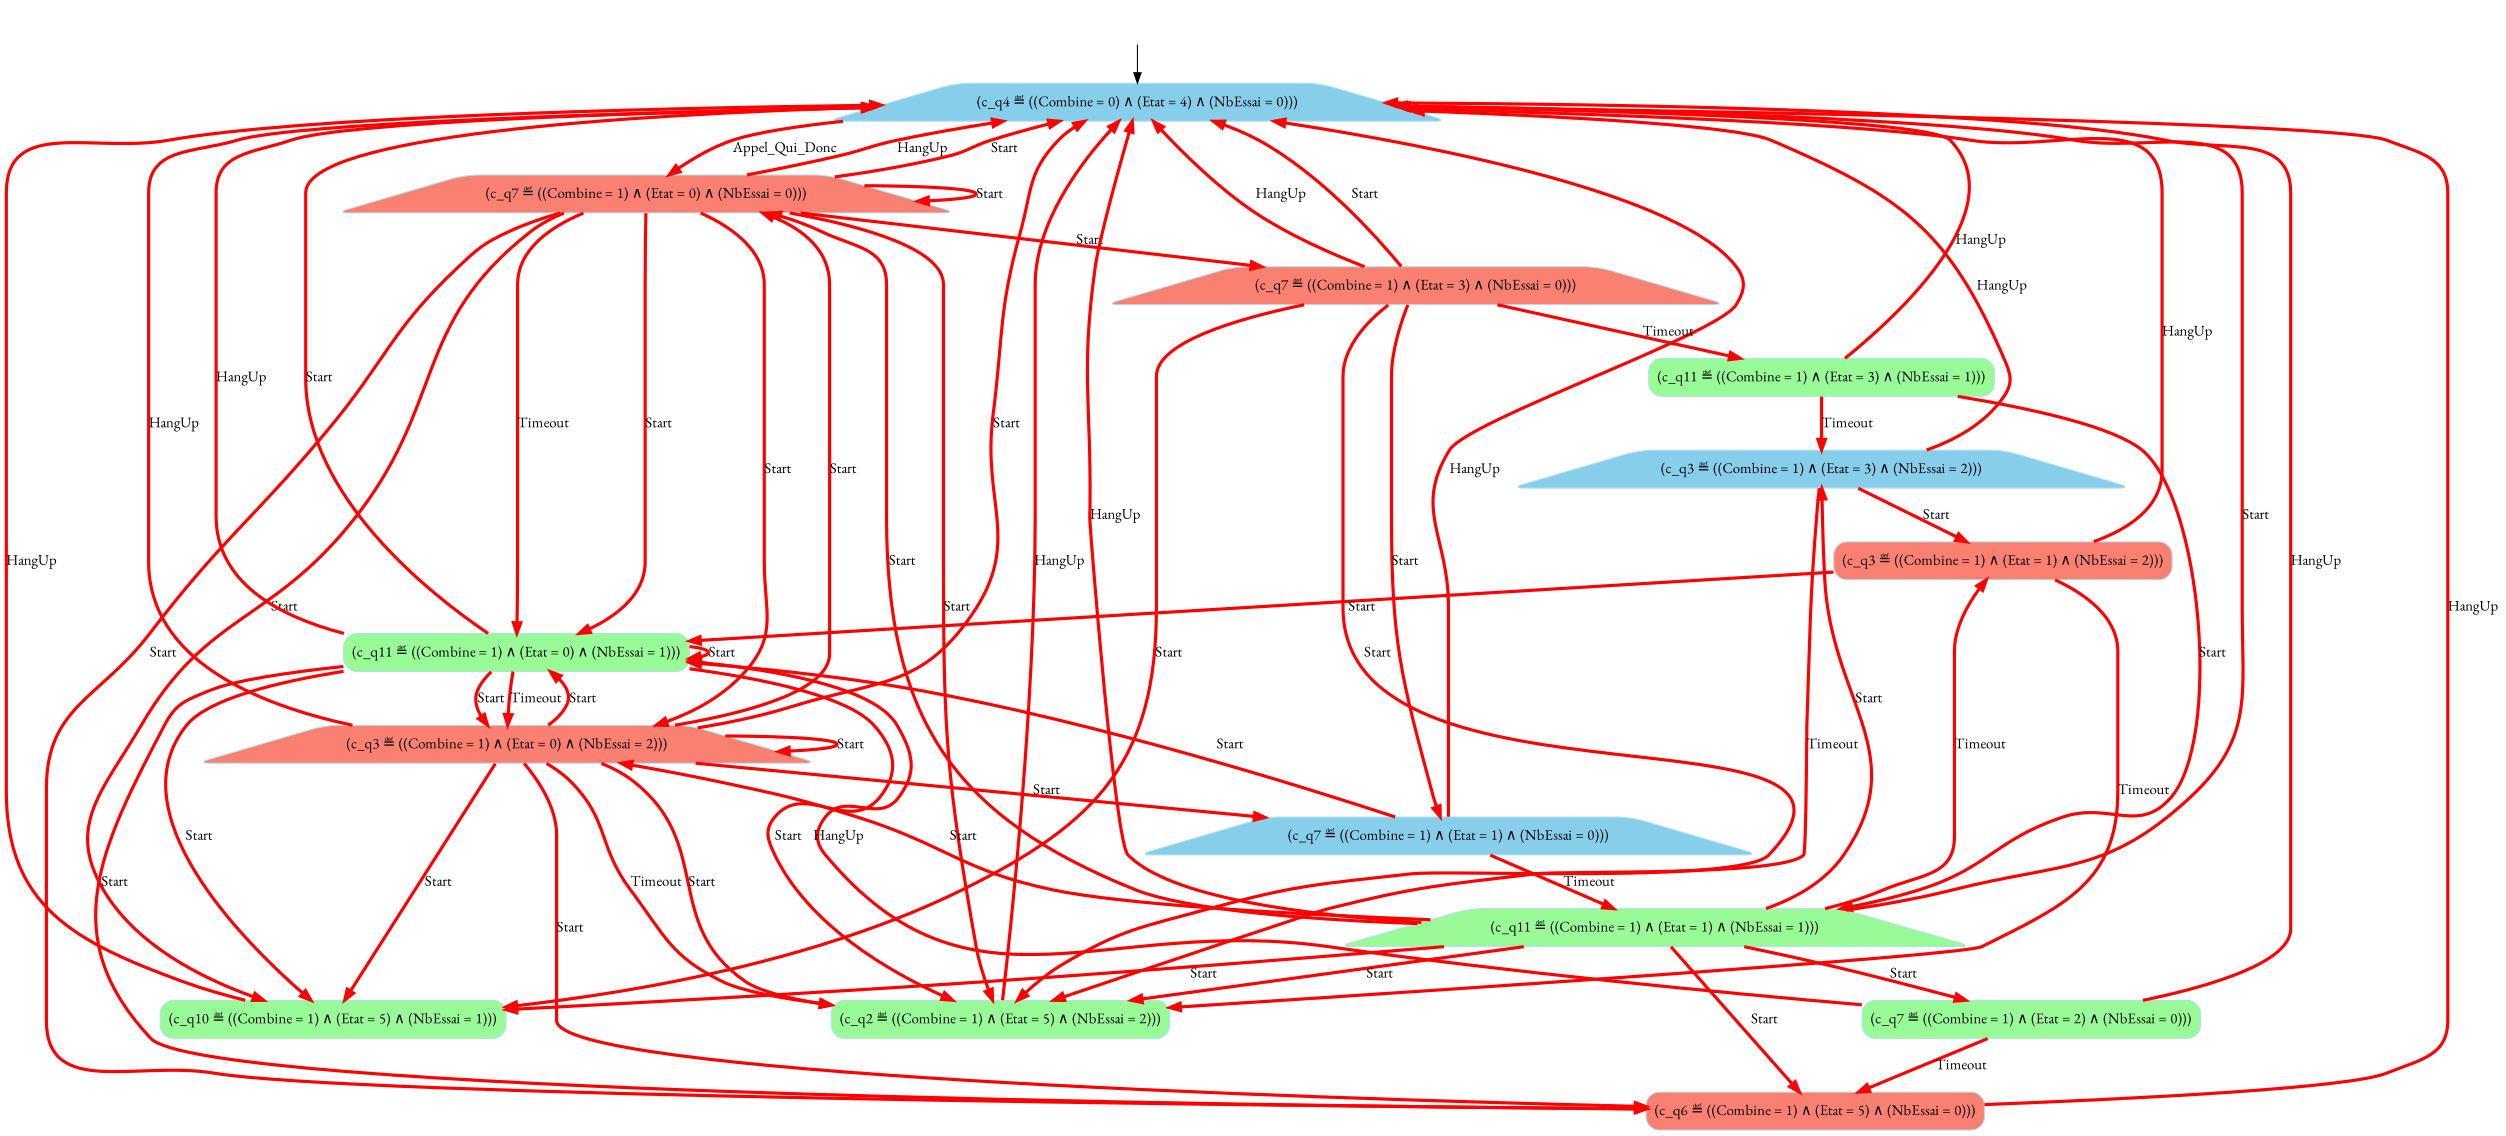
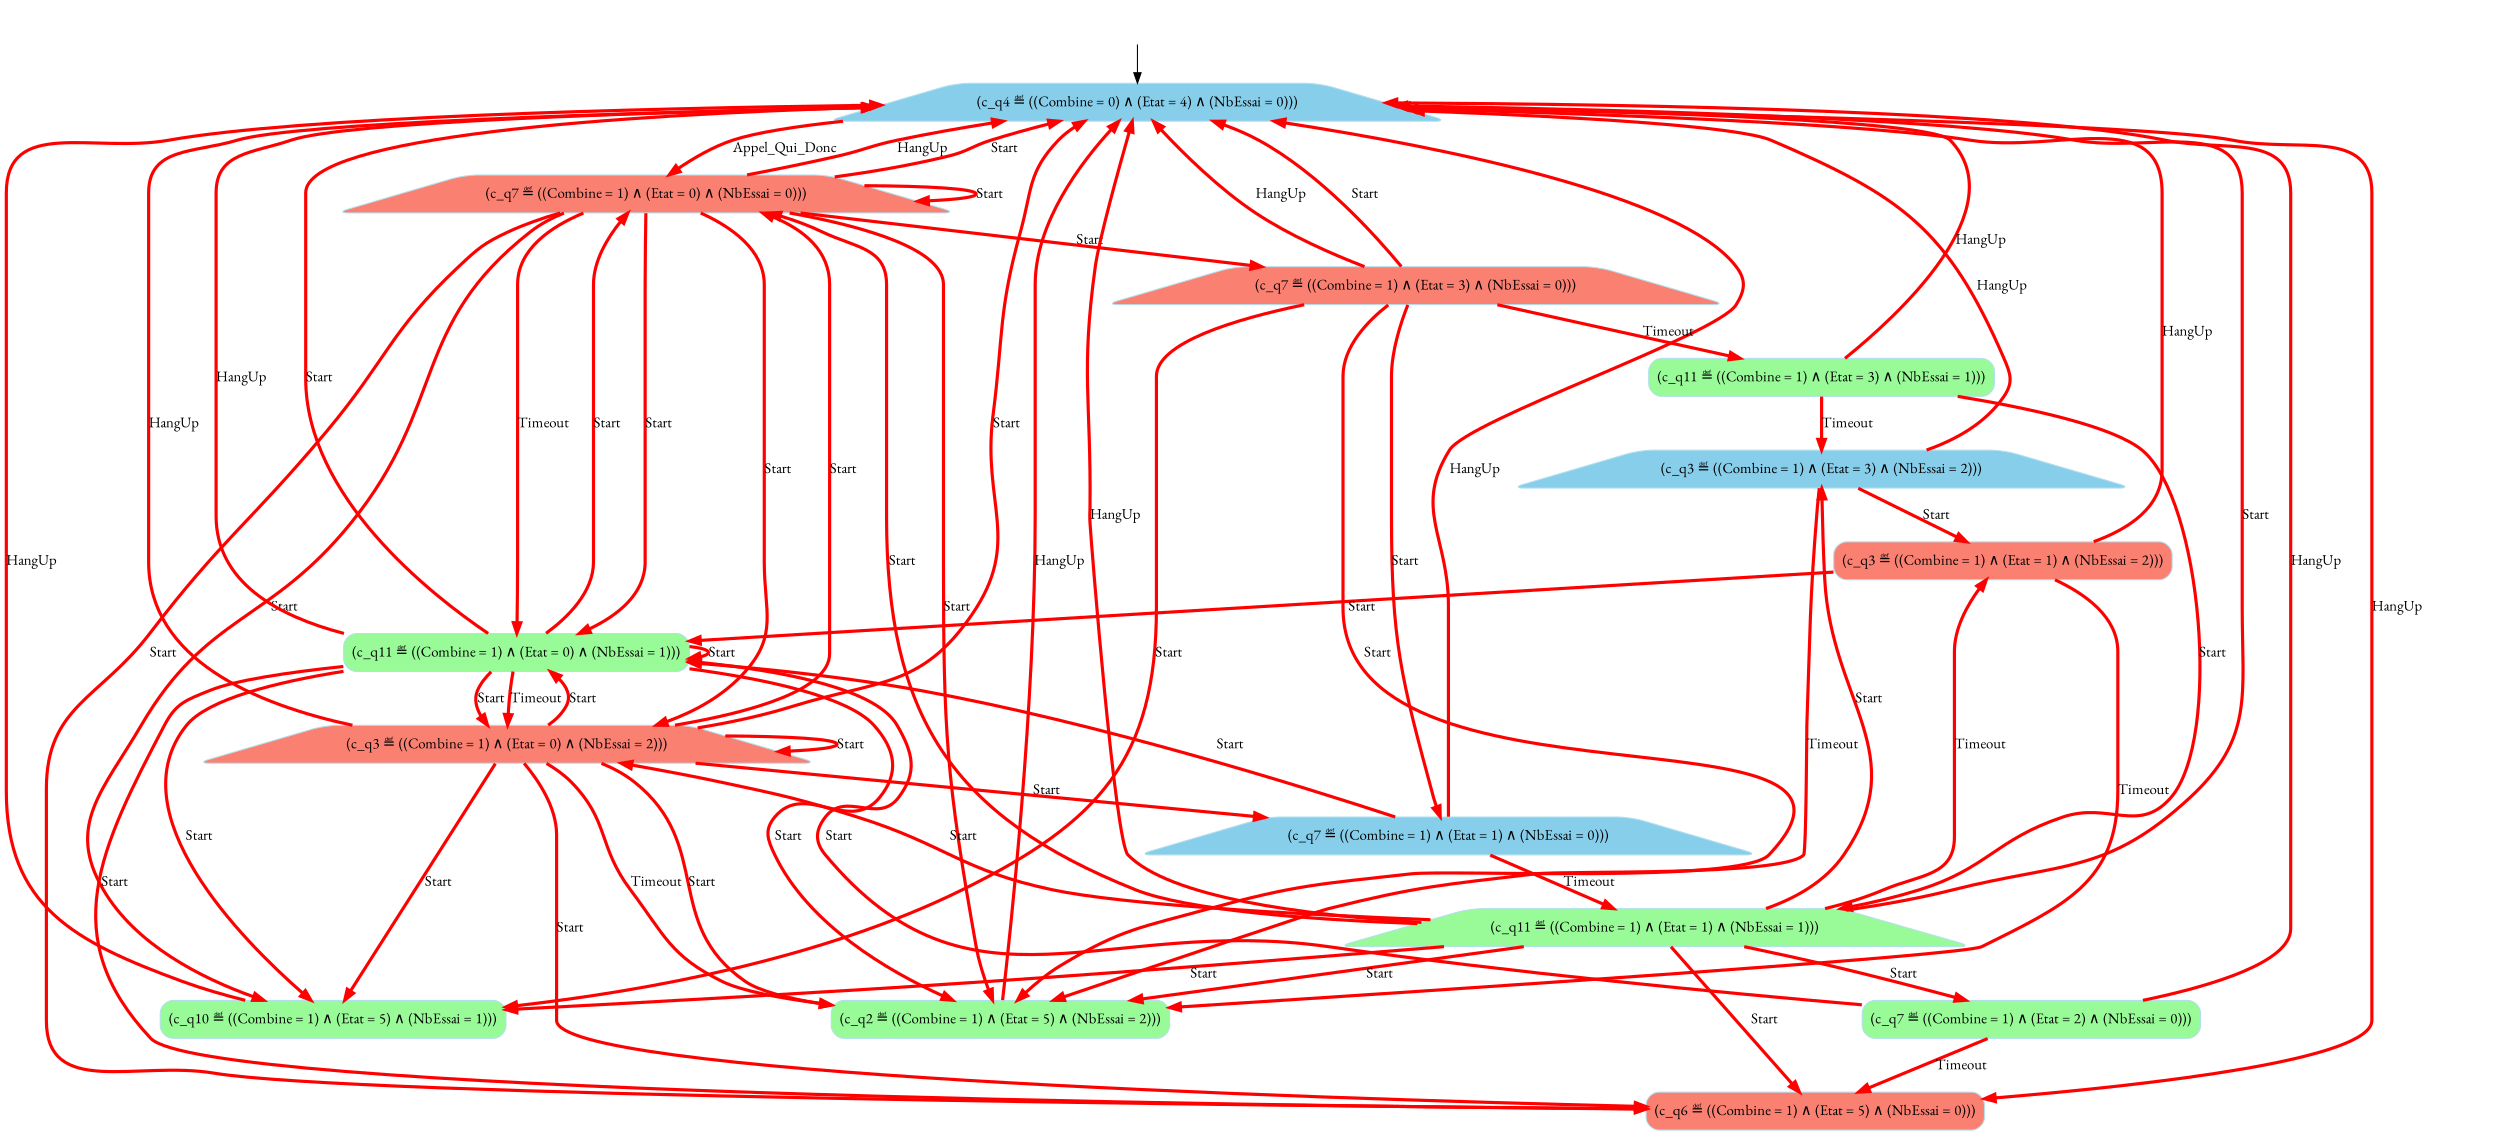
(2448, 320) -> (2372, 303)
none -> (593, 433)
(839, 836) -> (839, 836)
